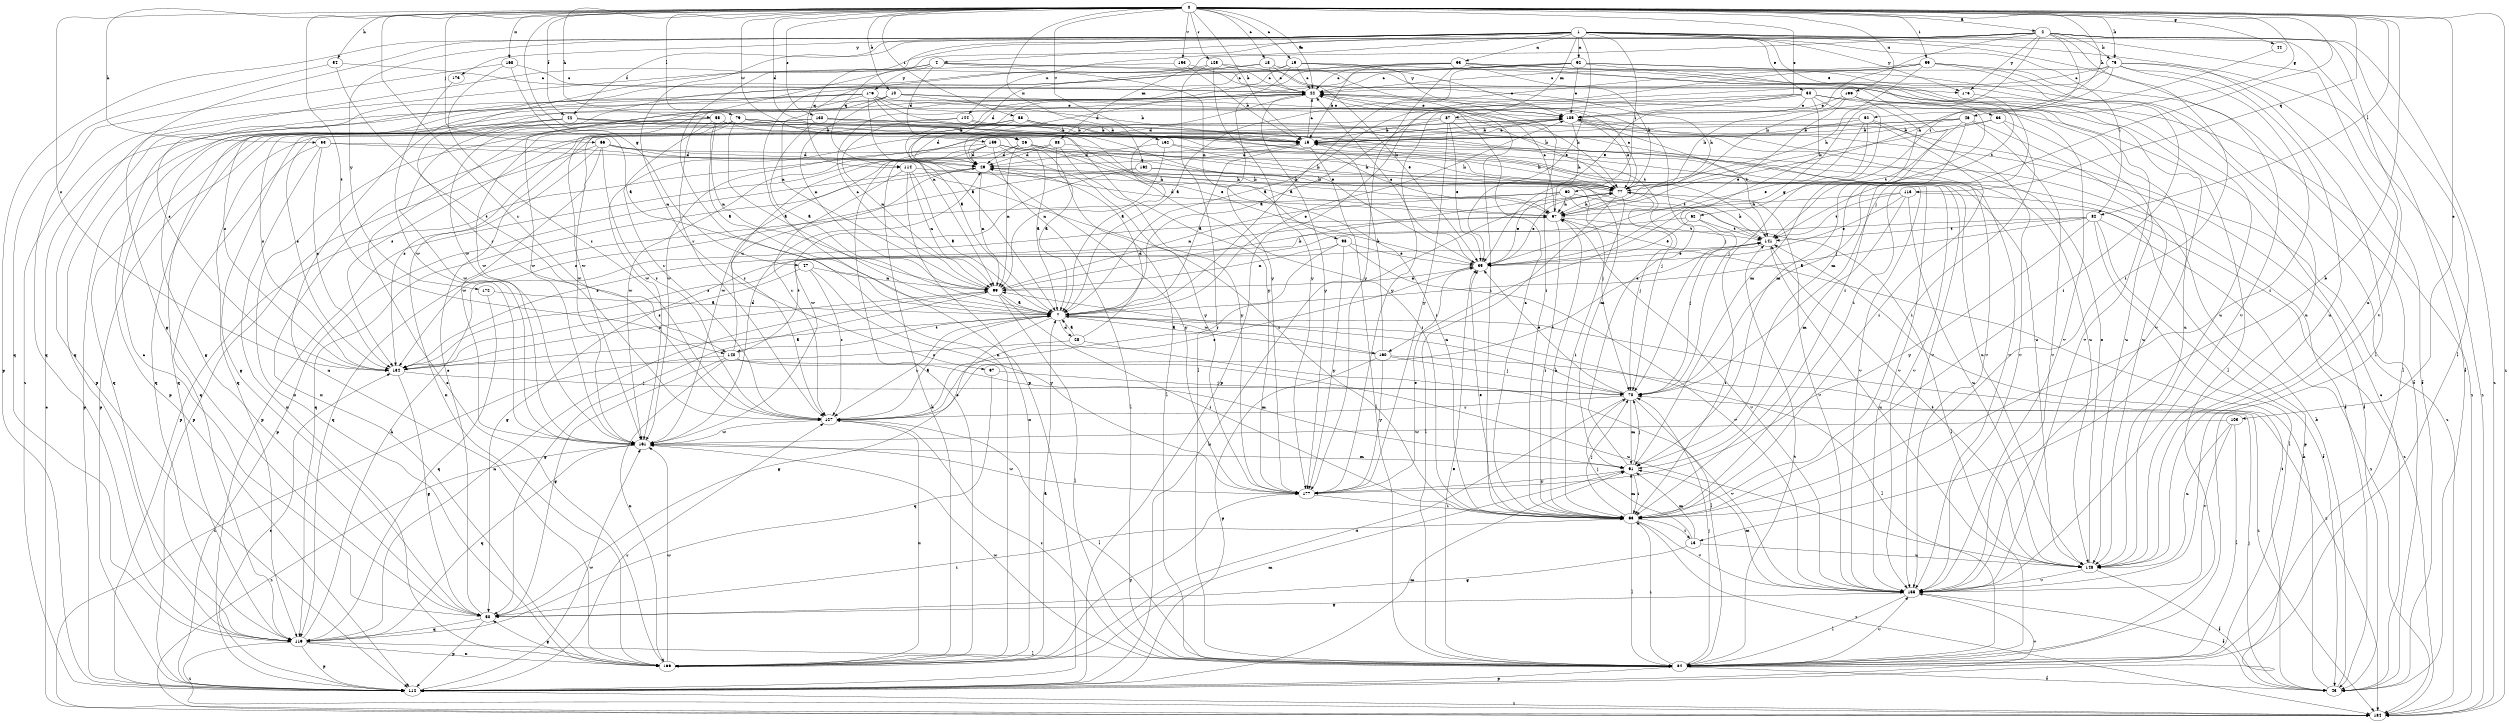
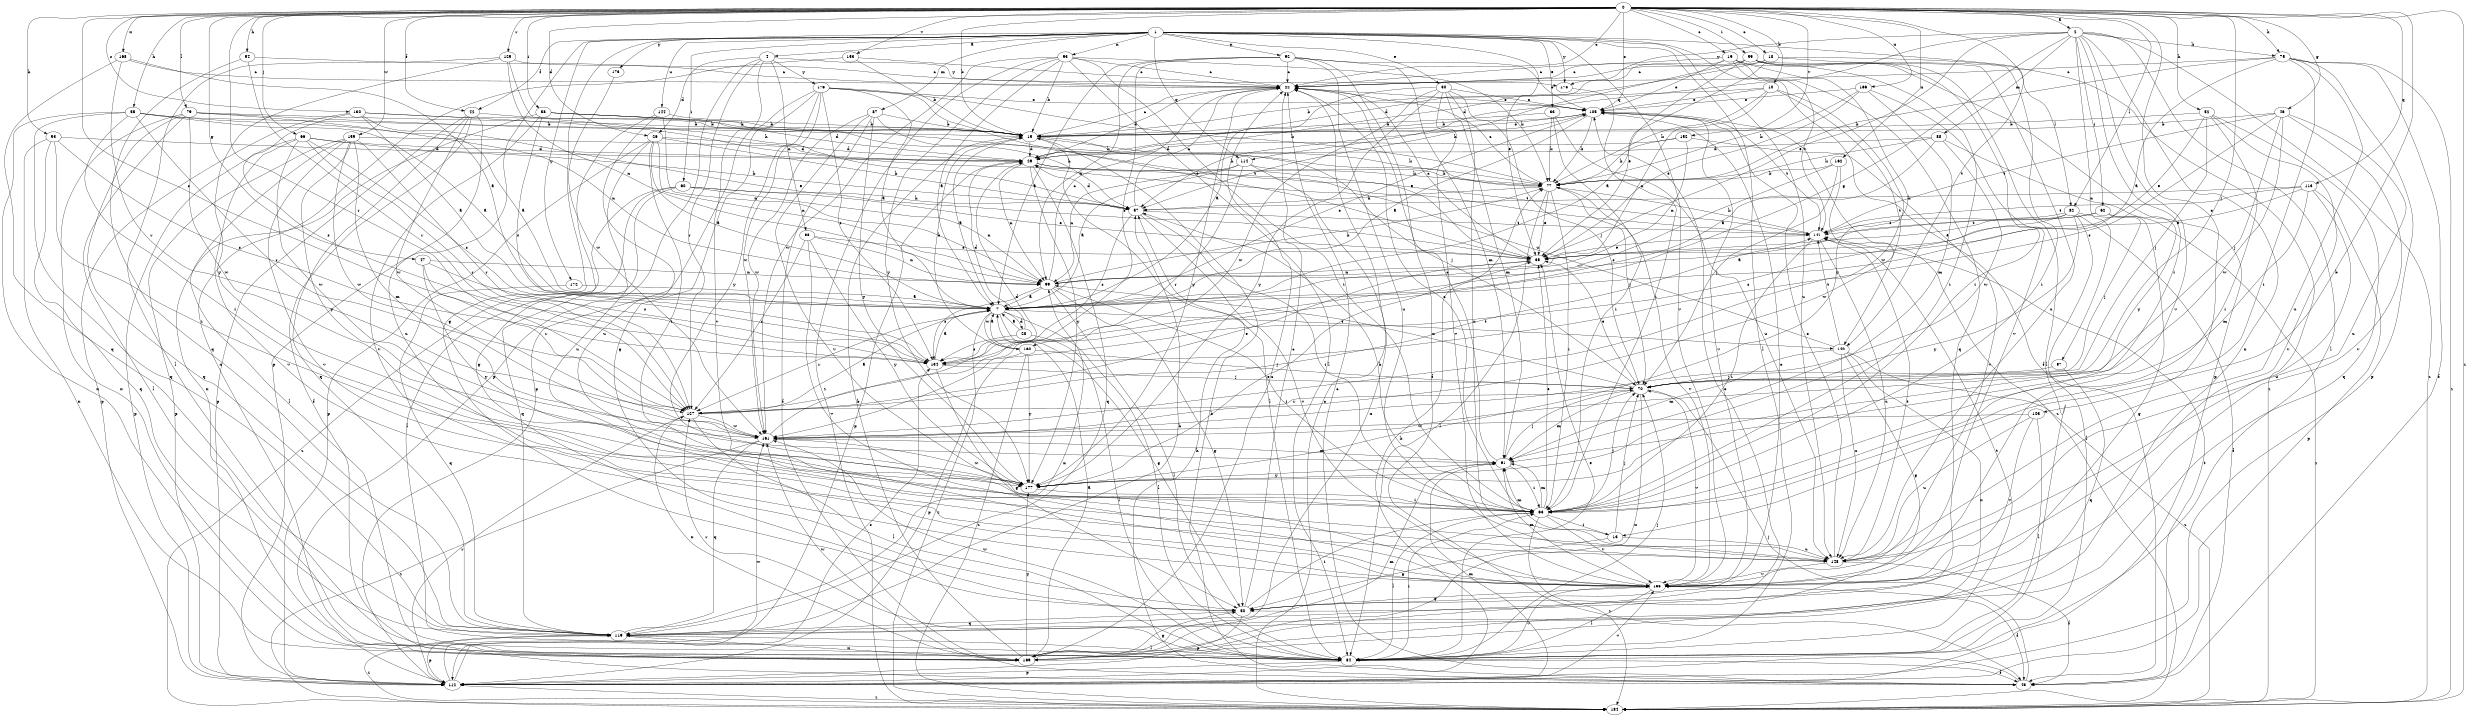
(2279, 48) -> none
(235, 118) -> (2268, 493)
